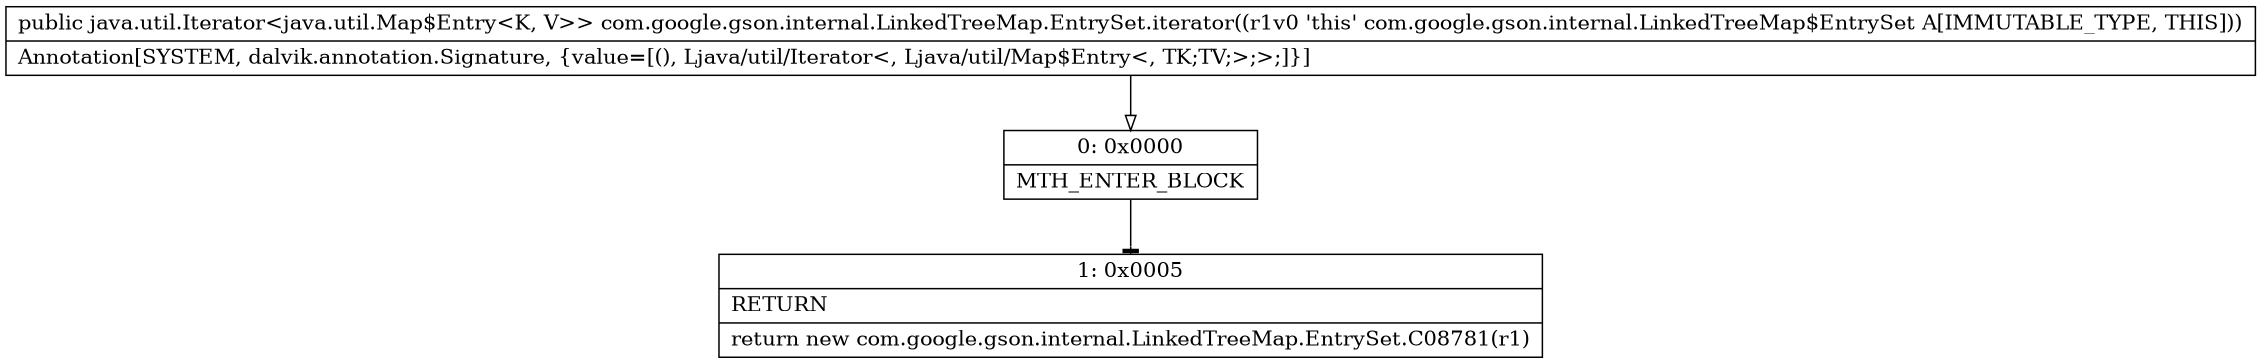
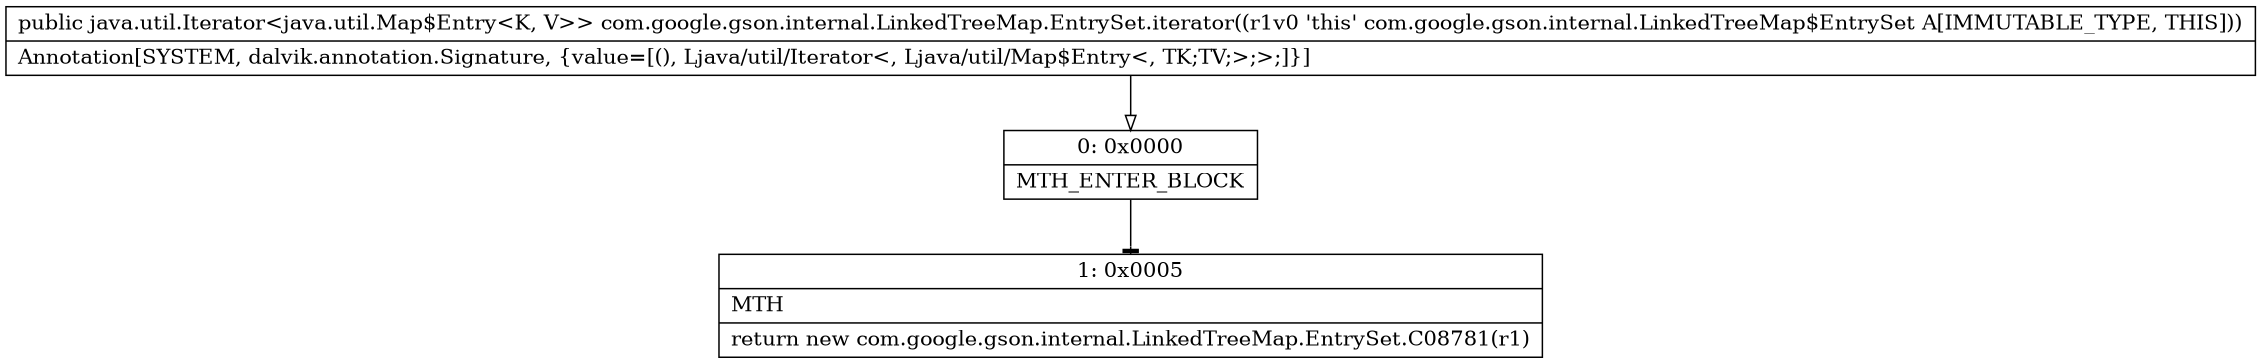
(779, 305) -> (758, 305)
